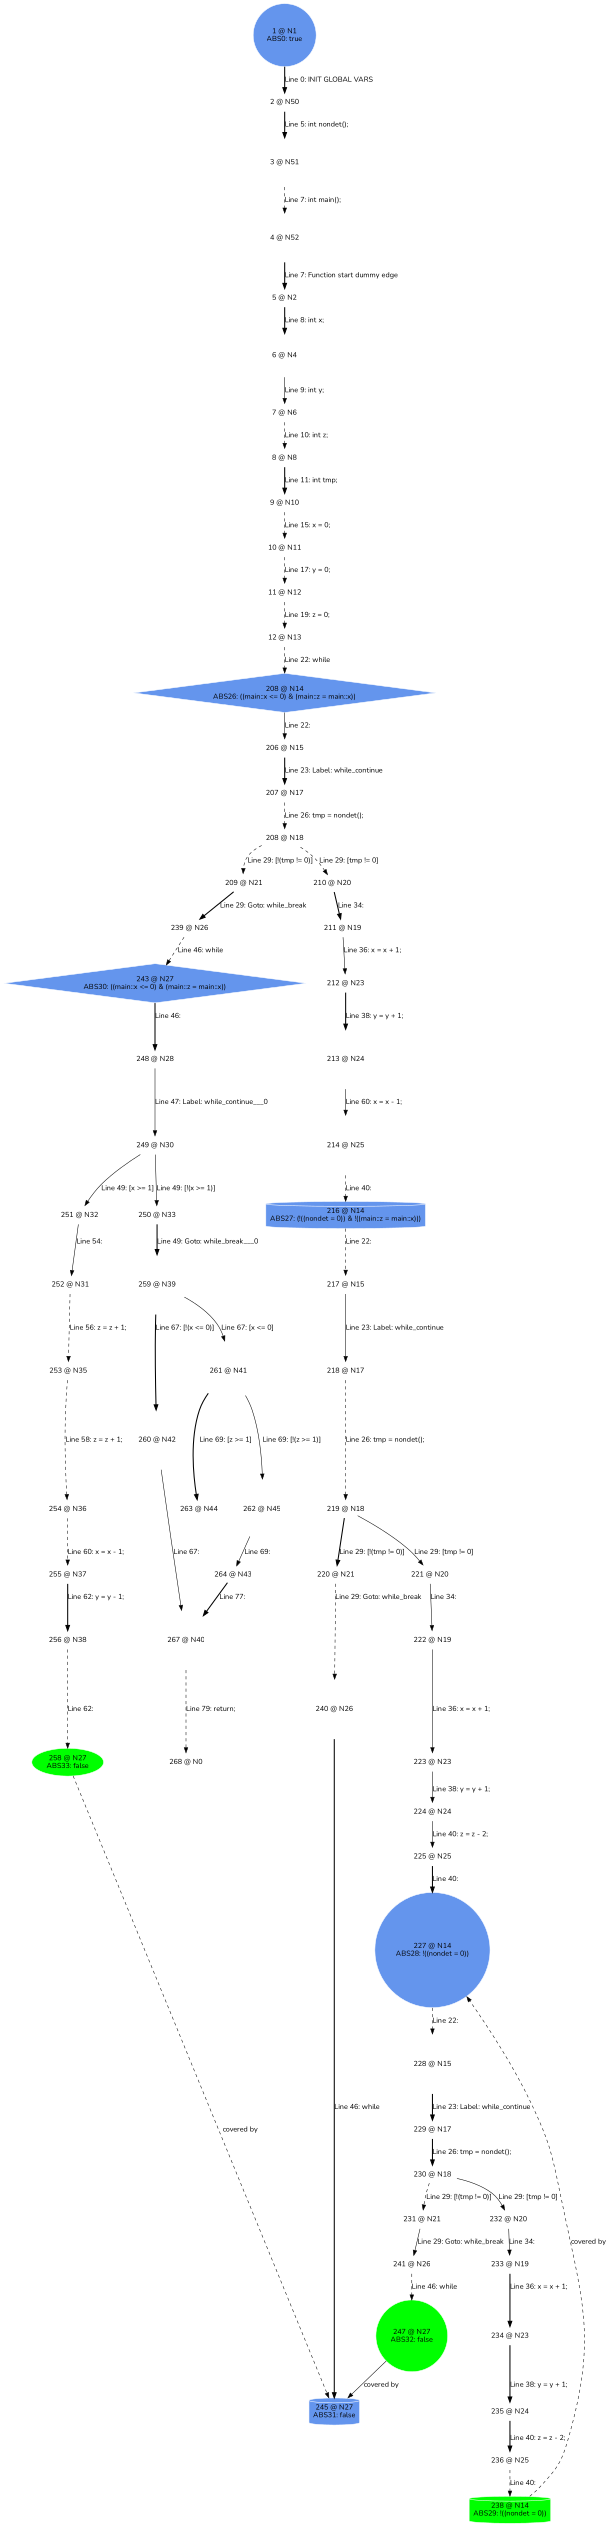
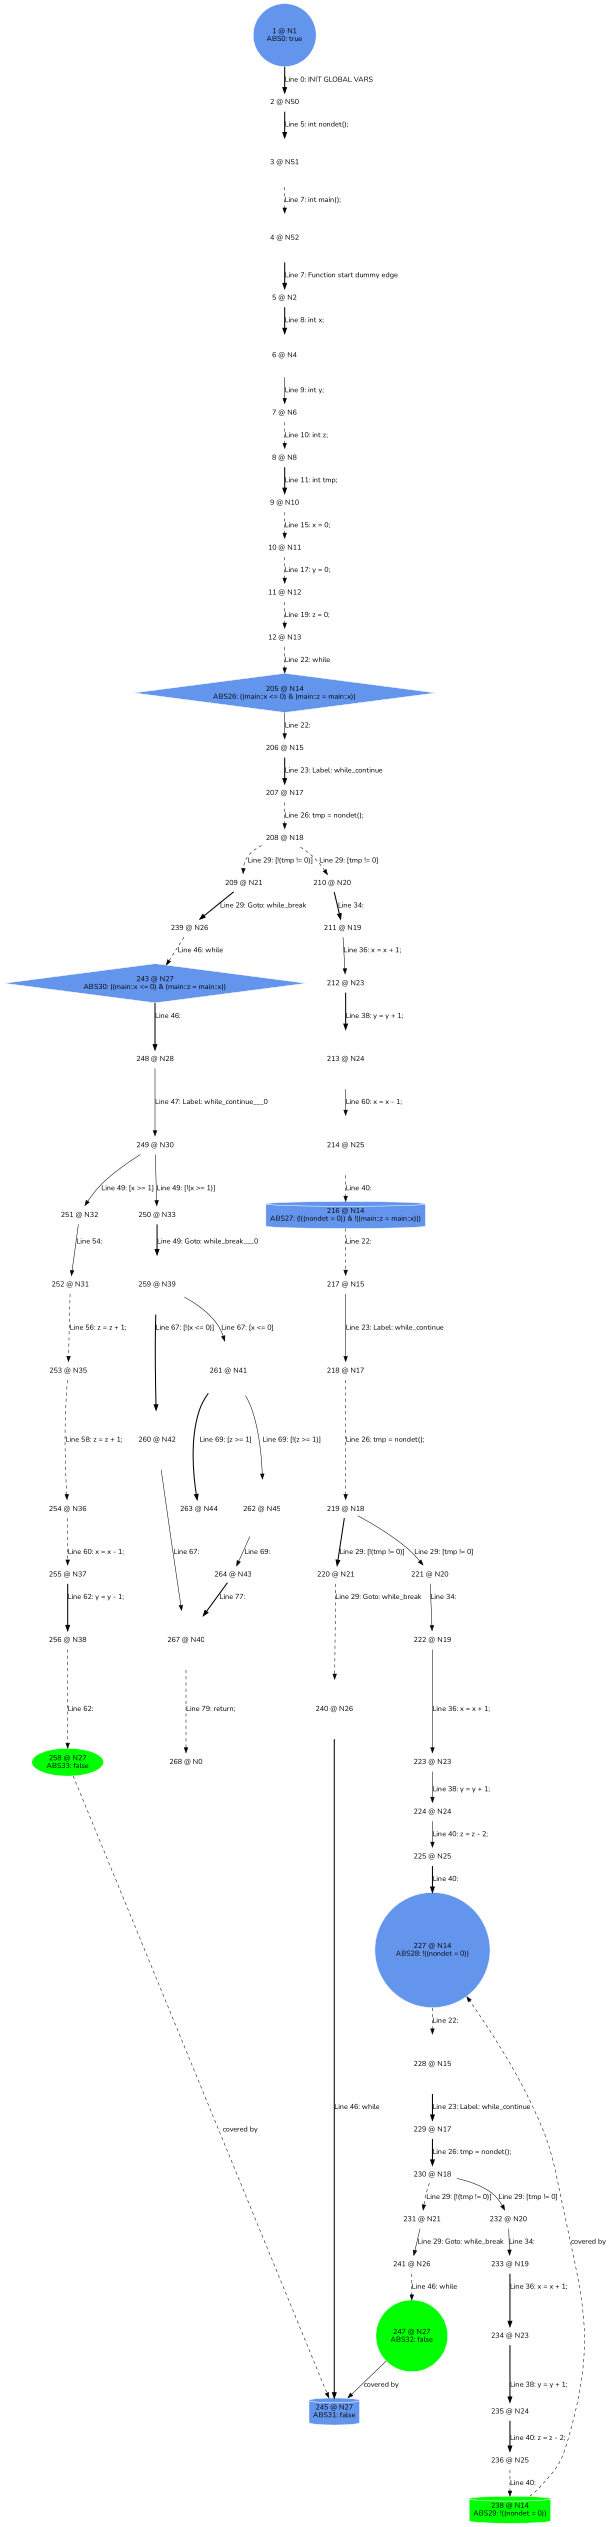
(285, 693) -> (285, 693)
